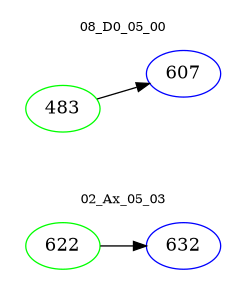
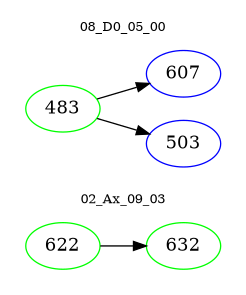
none -> (184, 144)
(123, 200) -> (123, 200)
(184, 246) -> (184, 246)
